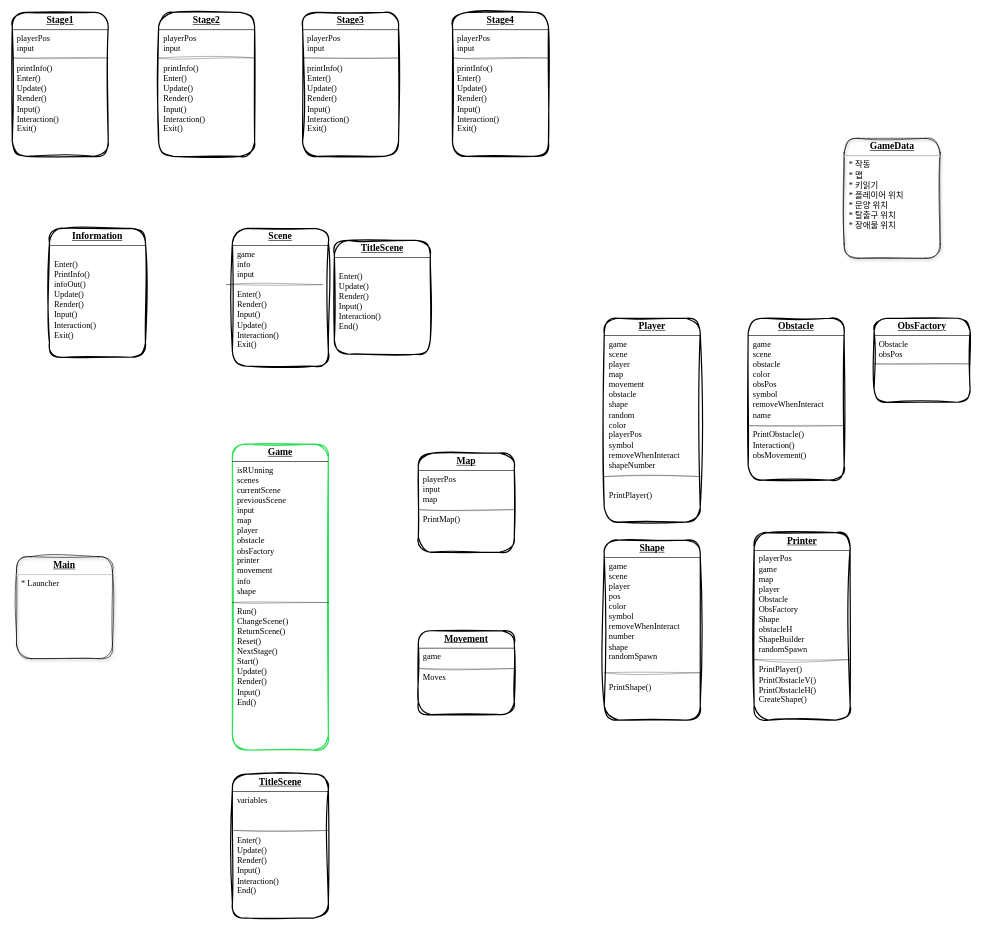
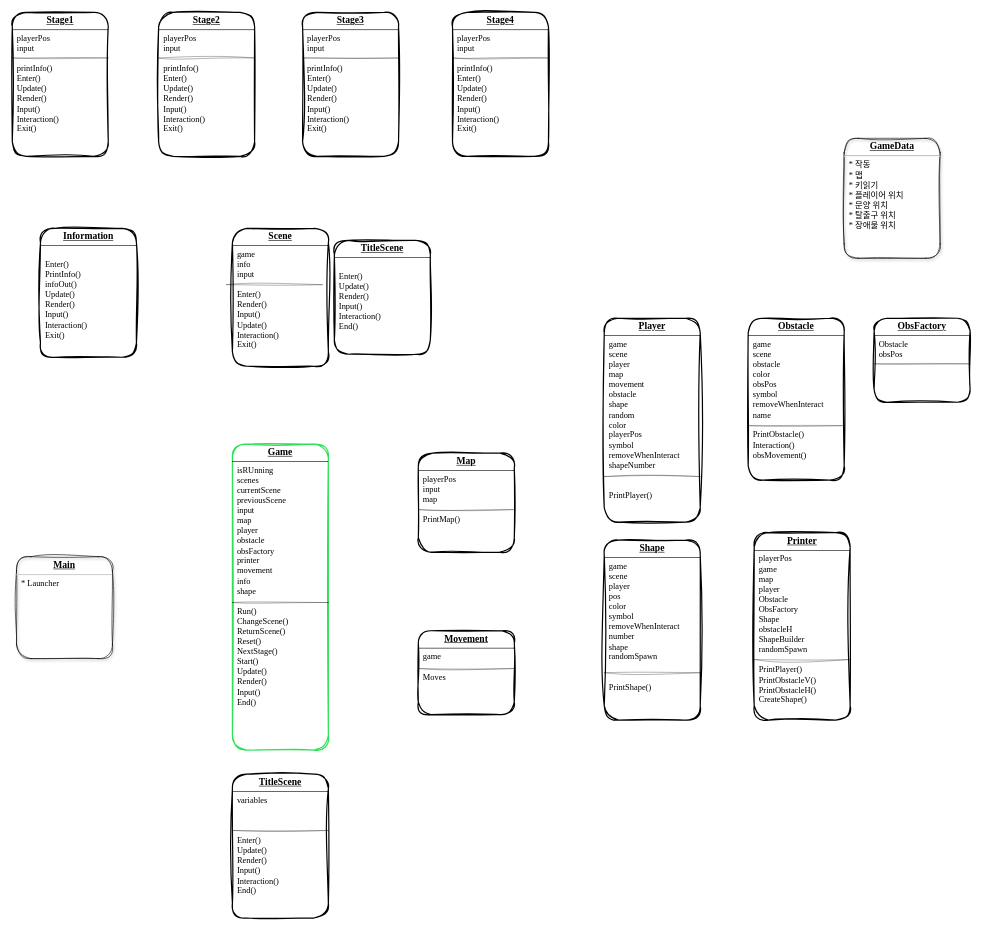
(98, 293) -> (89, 293)
